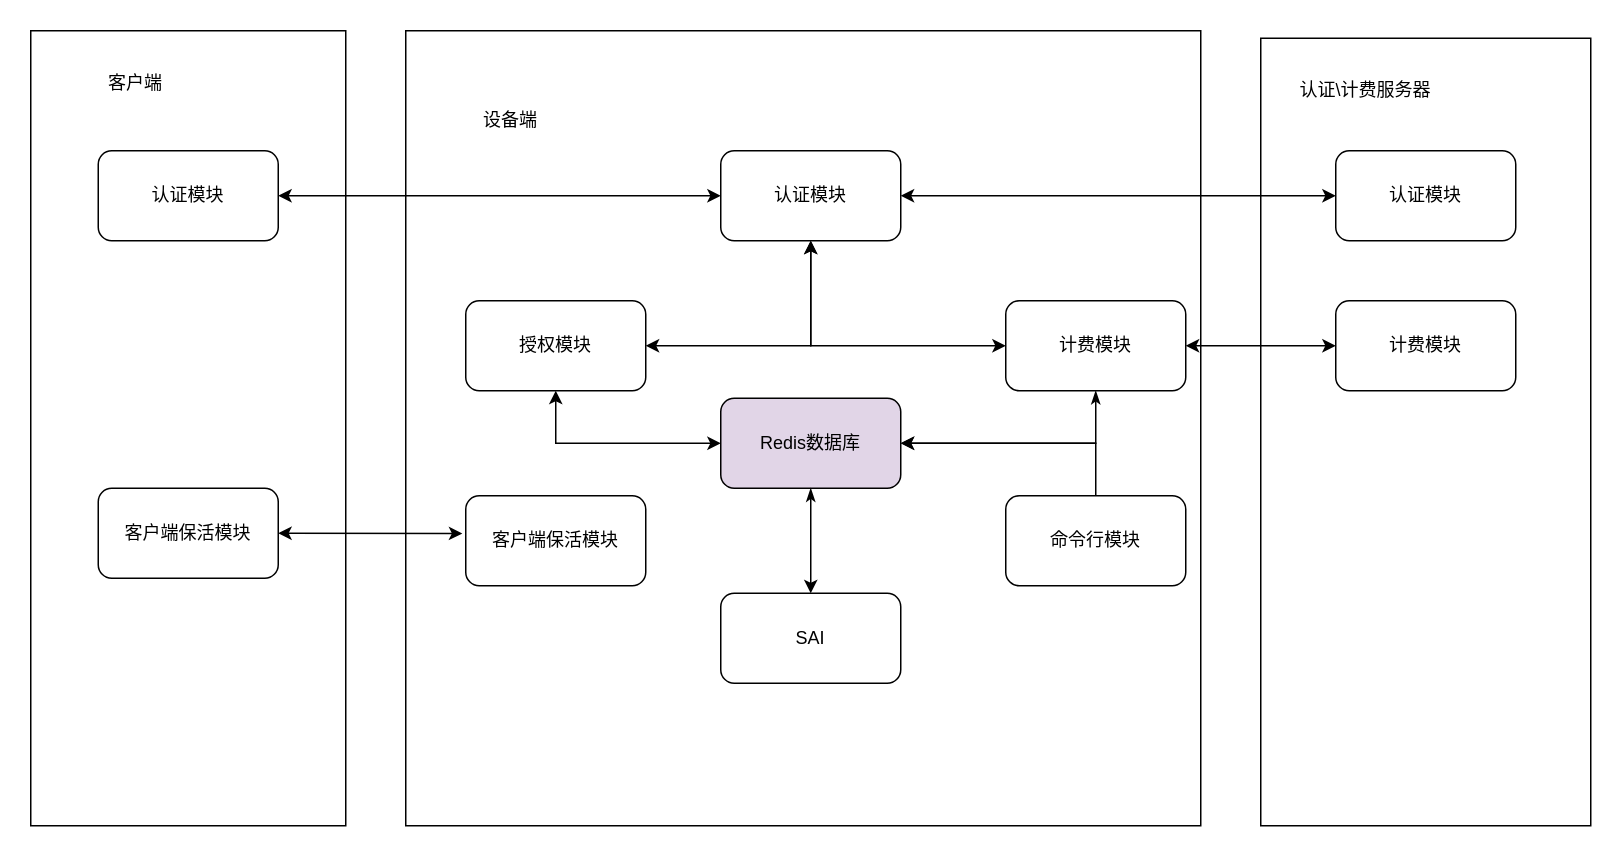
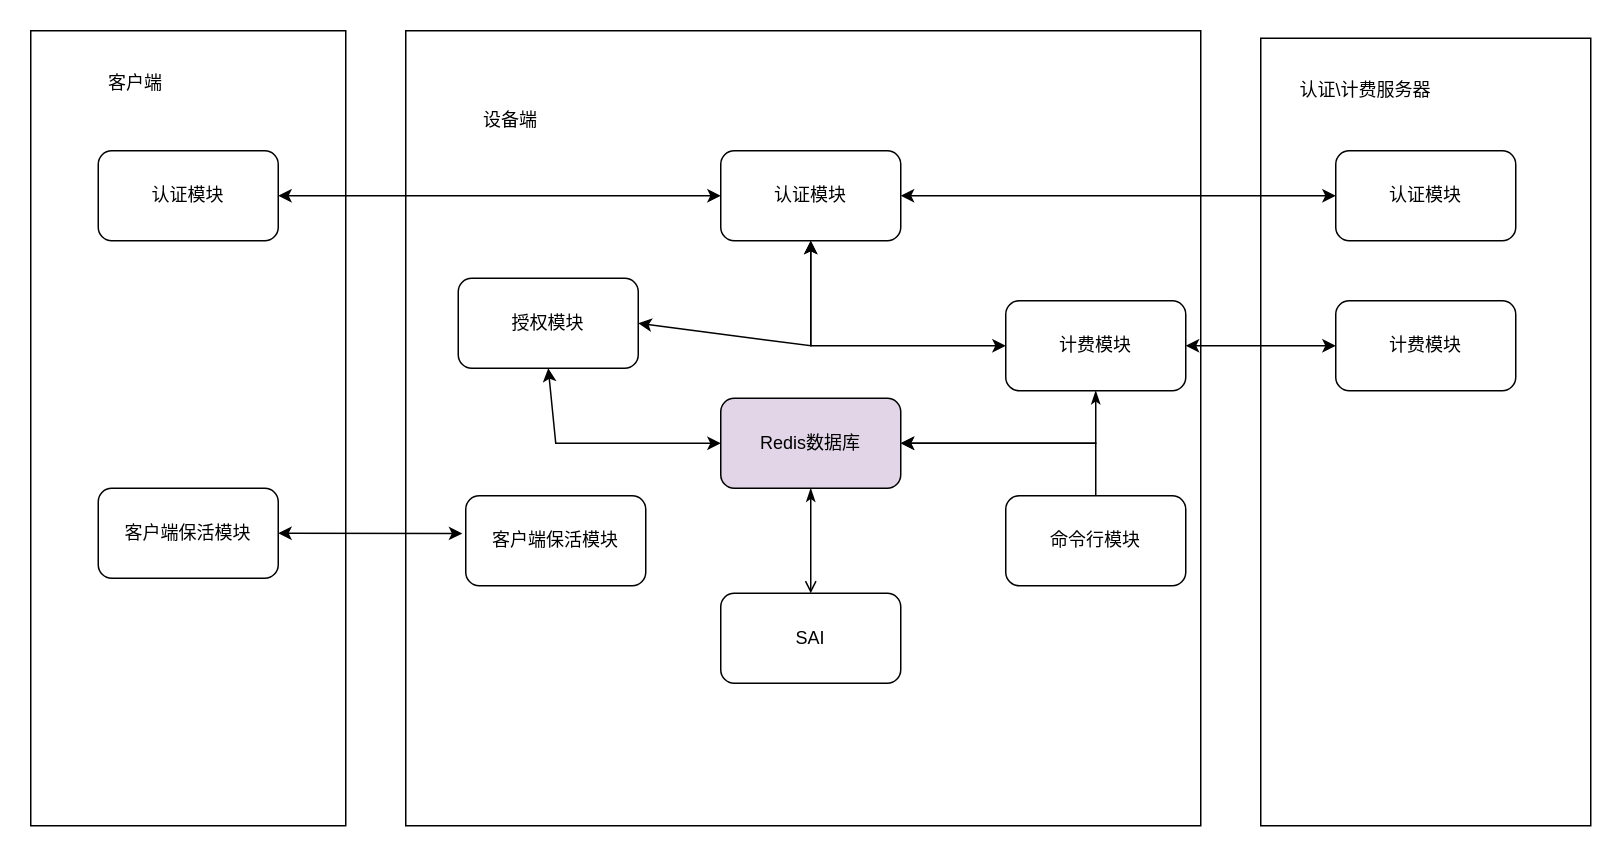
(556, 346) -> (548, 323)
(811, 582) -> (811, 584)
